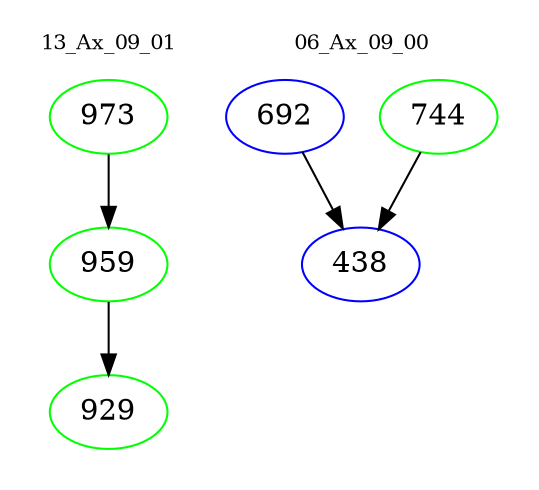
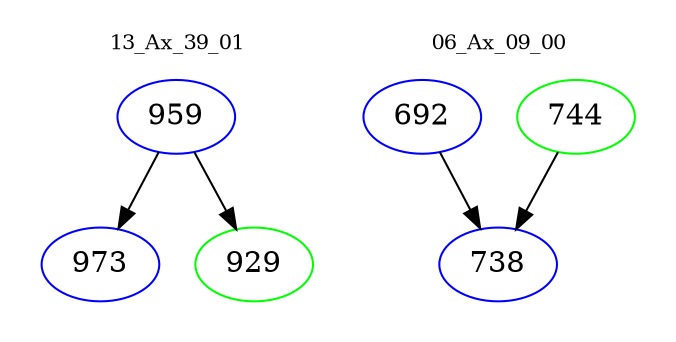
(109, 44) -> (177, 44)
(109, 117) -> (100, 264)
(109, 181) -> (143, 181)
(109, 264) -> (176, 117)
(361, 264) -> (498, 264)
